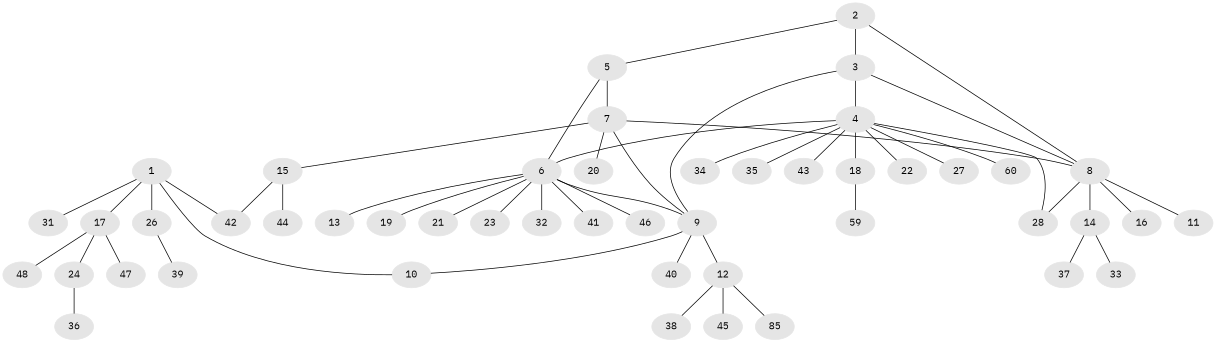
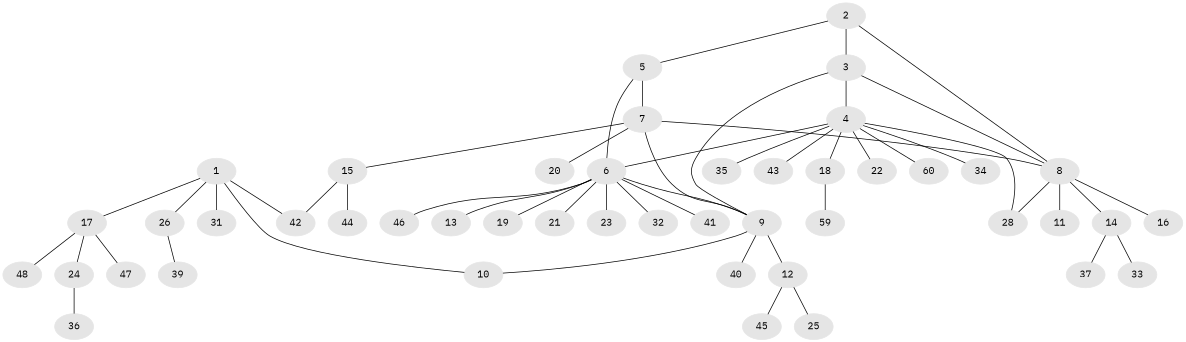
(959, 171) -> none
(671, 327) -> none
(775, 327) -> (814, 327)
